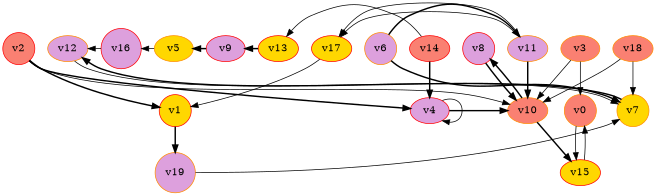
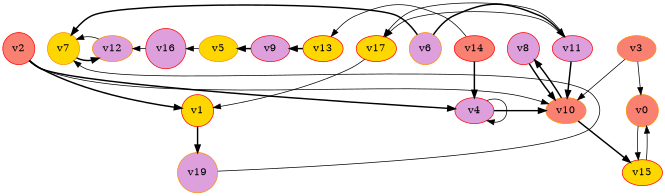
(528, 49) -> (572, 49)
(633, 49) -> none
